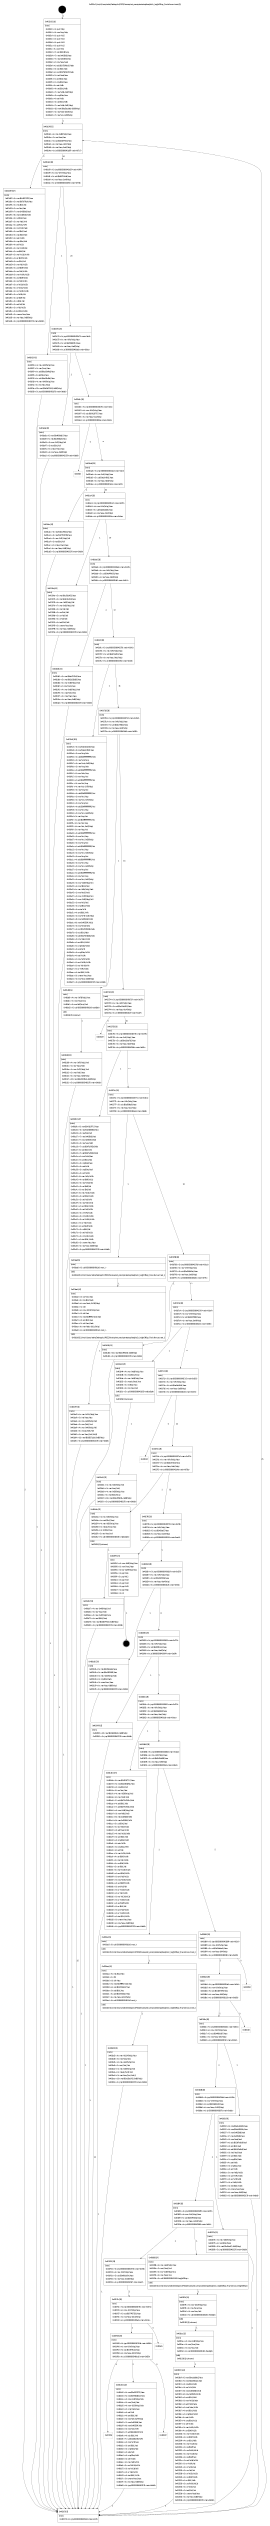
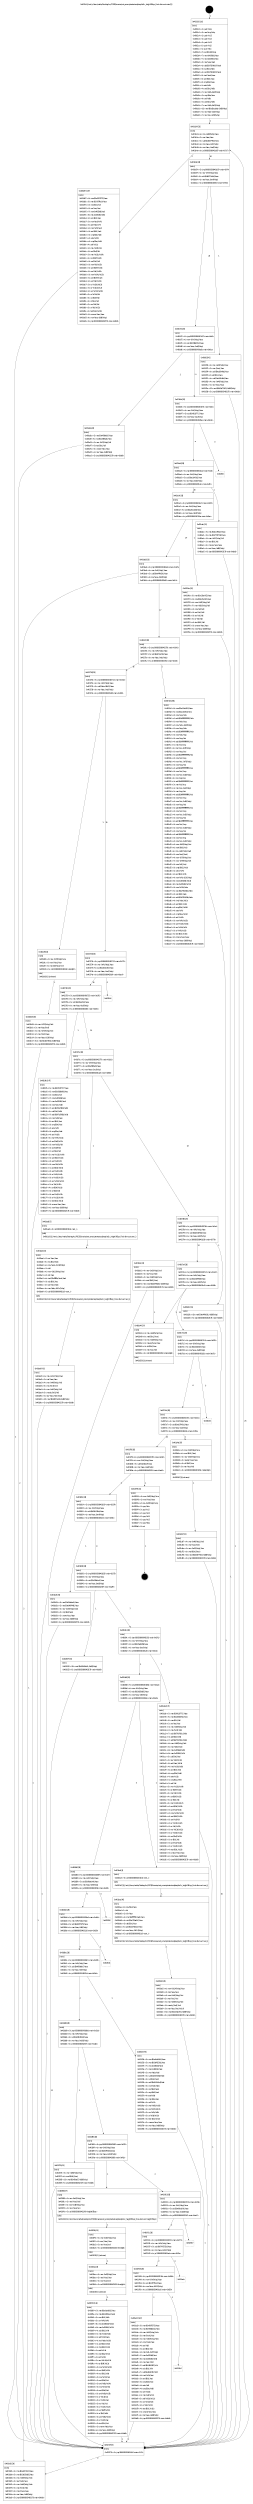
(125, 1438) -> (154, 1306)
(54, 1608) -> (75, 2465)
(165, 2394) -> (186, 2229)
